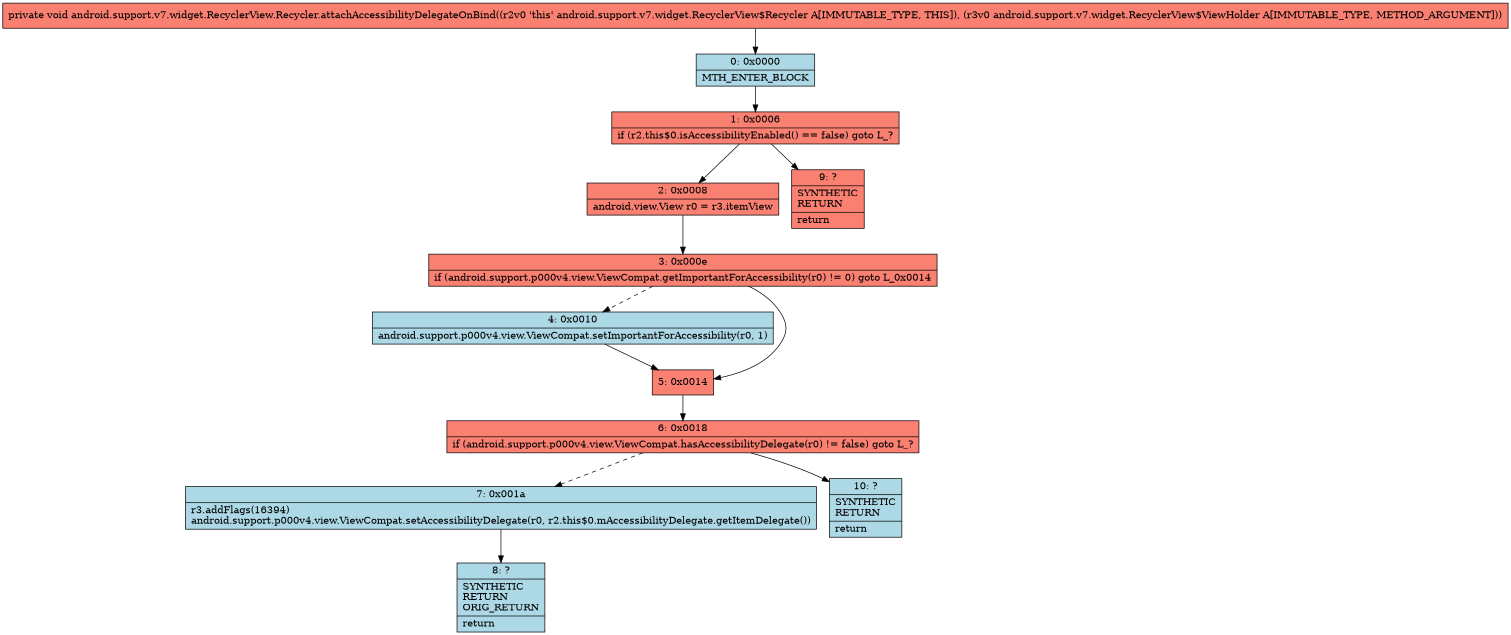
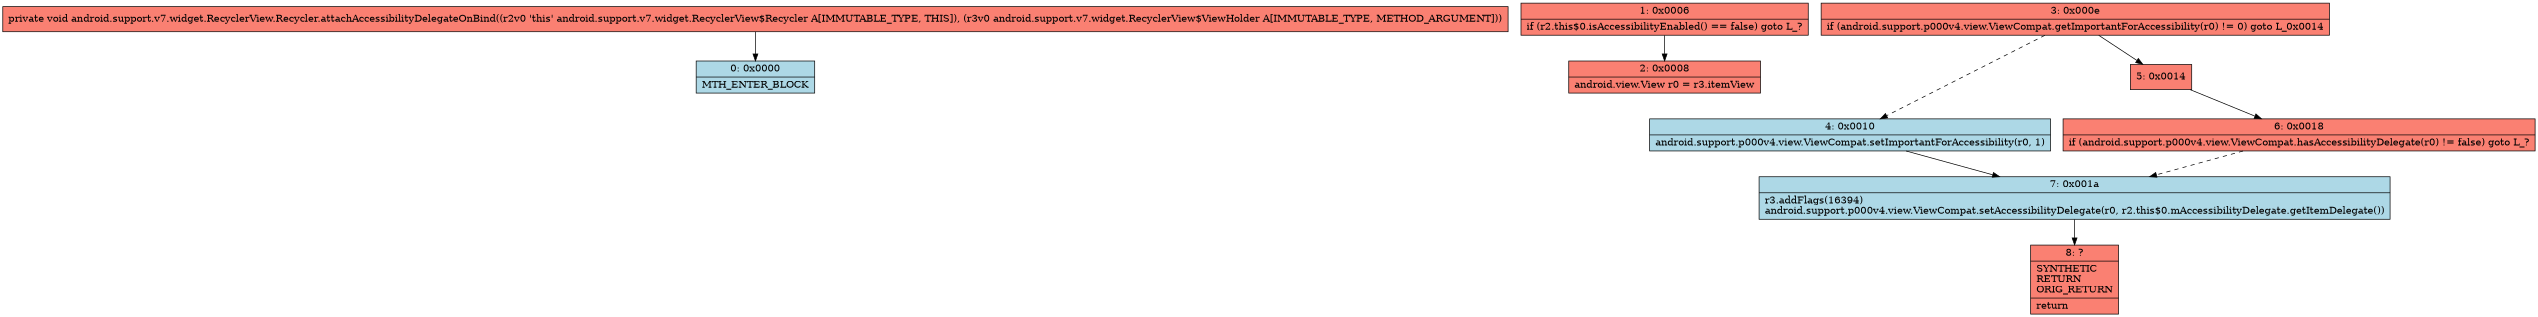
(755, 95) -> none
(828, 199) -> none
(683, 231) -> none
(628, 356) -> (1949, 163)
(866, 508) -> none
(501, 598) -> (2075, 280)
